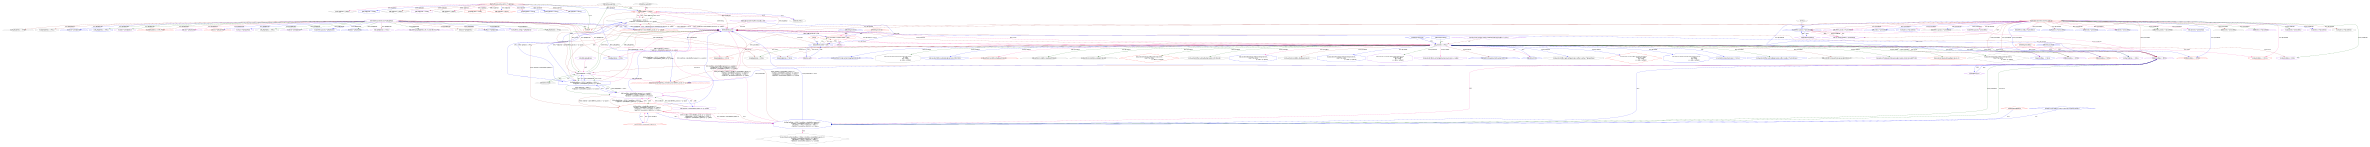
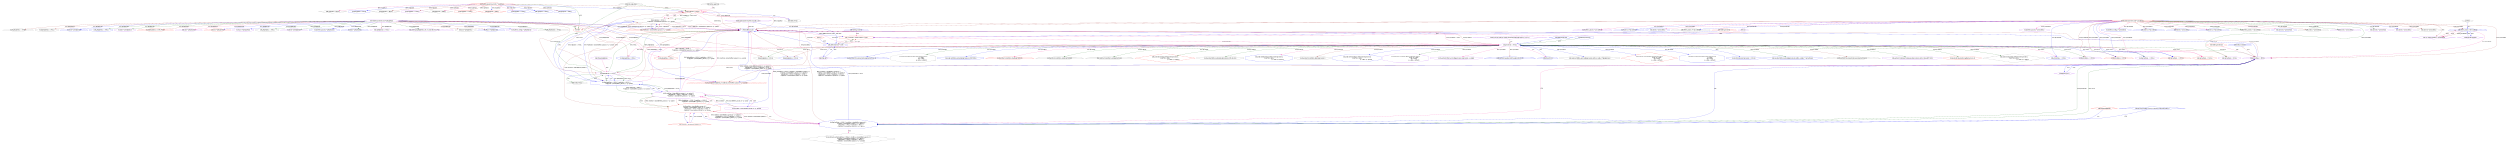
(839, 41) -> (1308, 35)
